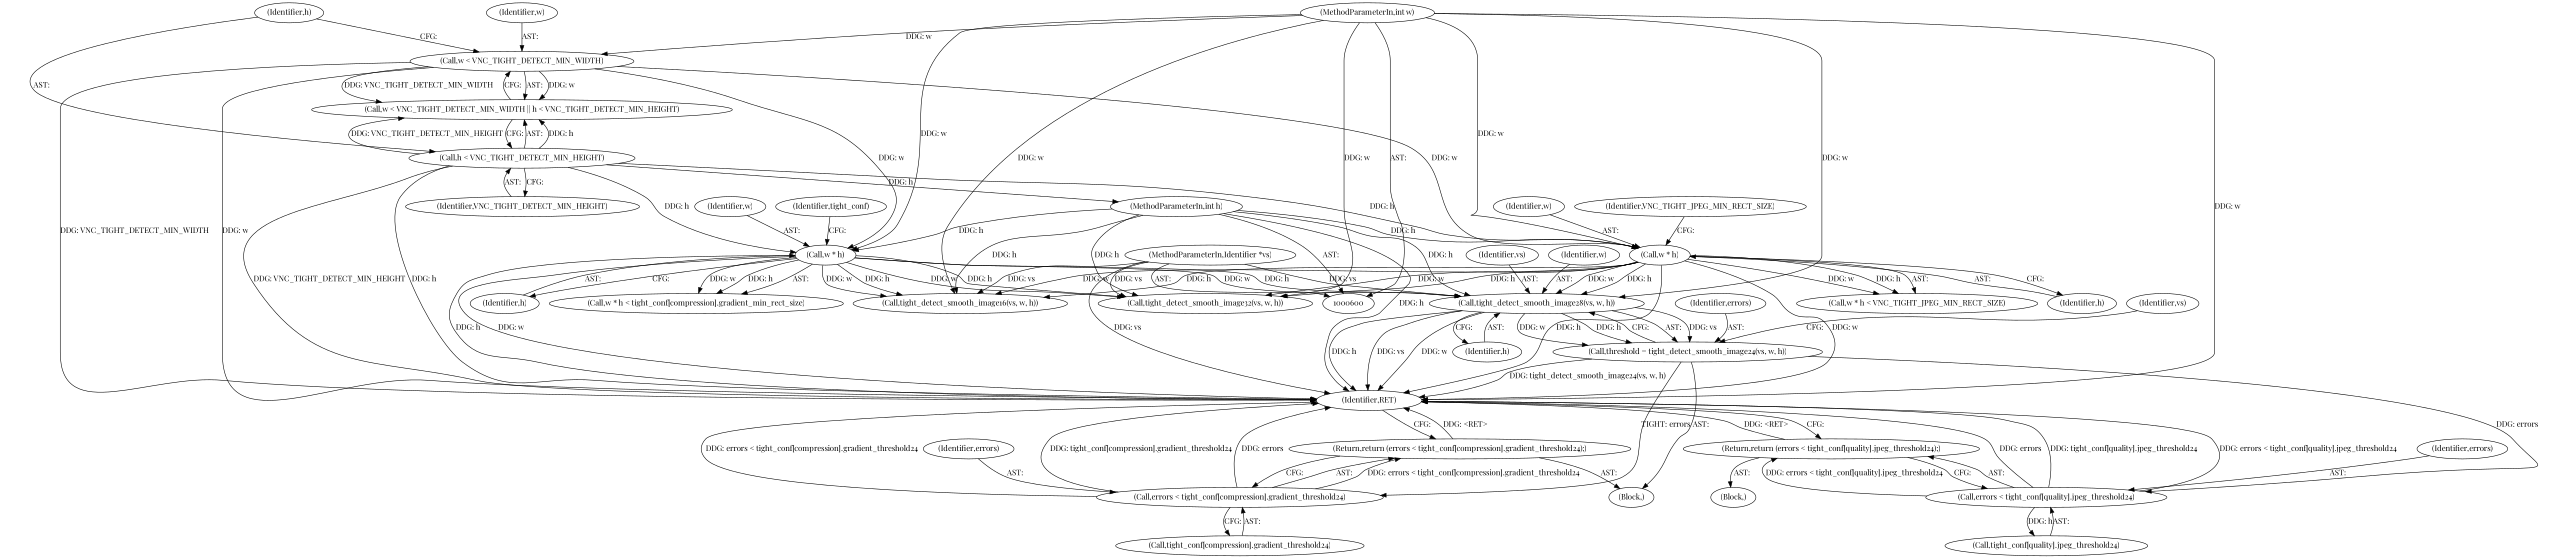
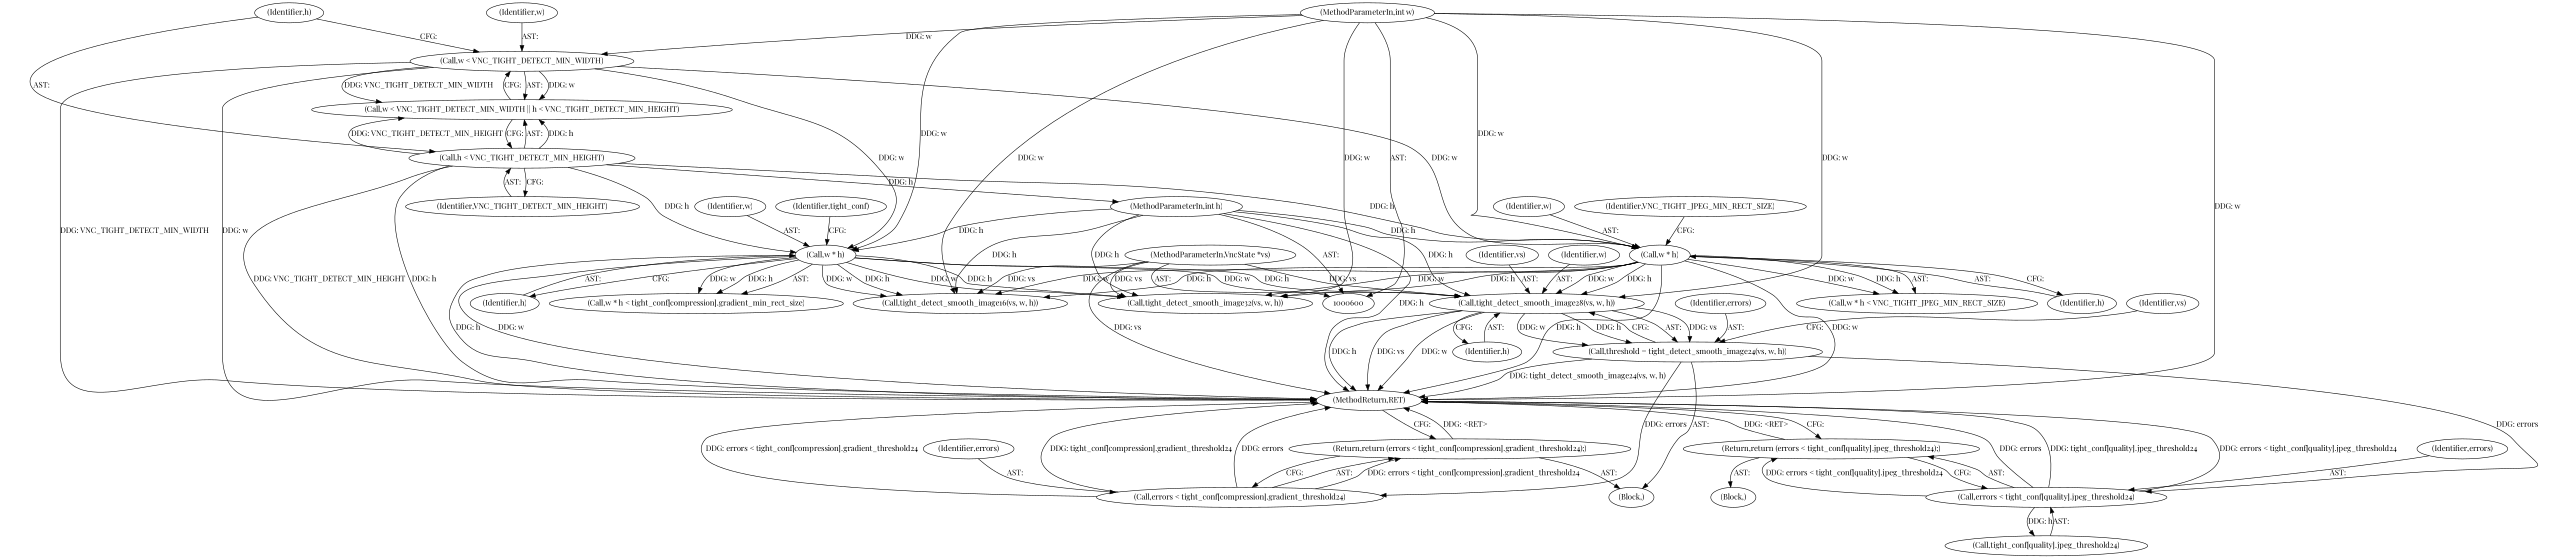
(1210, 255) -> (1210, 255)
(1369, 400) -> (1369, 400)
(1666, 425) -> (1666, 425)
(1240, 546) -> none
